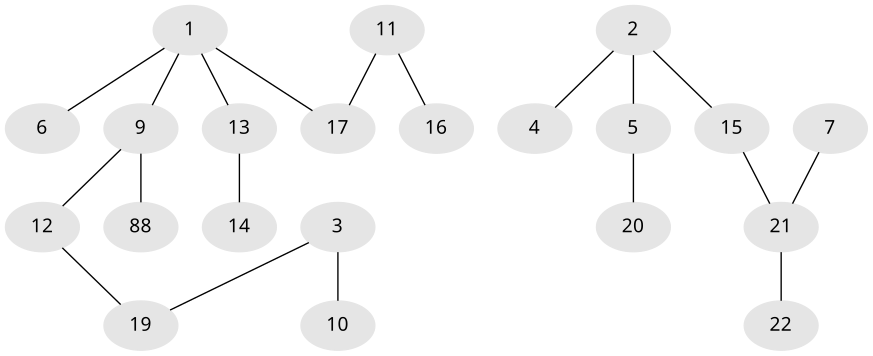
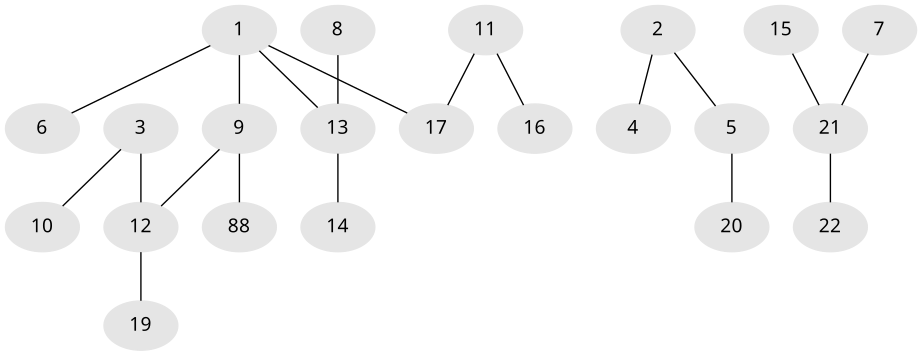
none -> (338, 30)
(683, 79) -> none
(239, 276) -> (141, 178)
